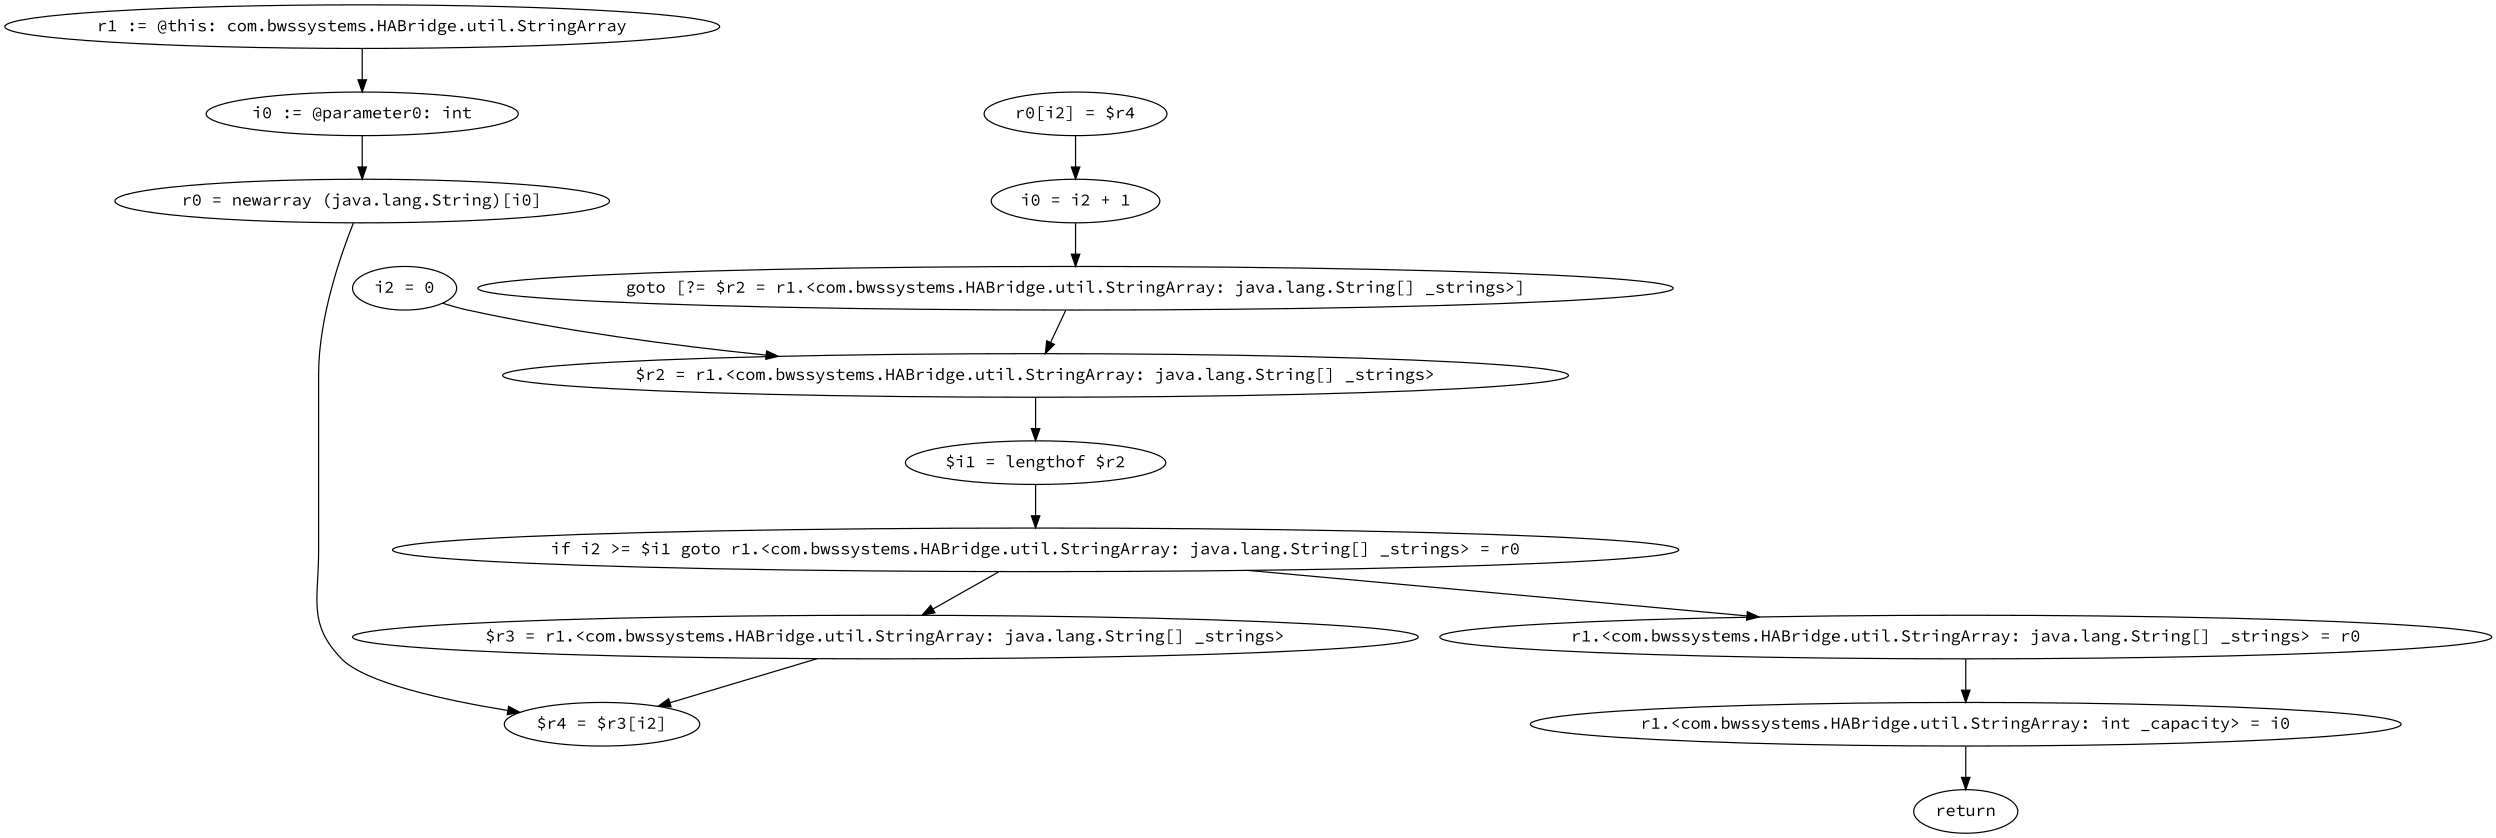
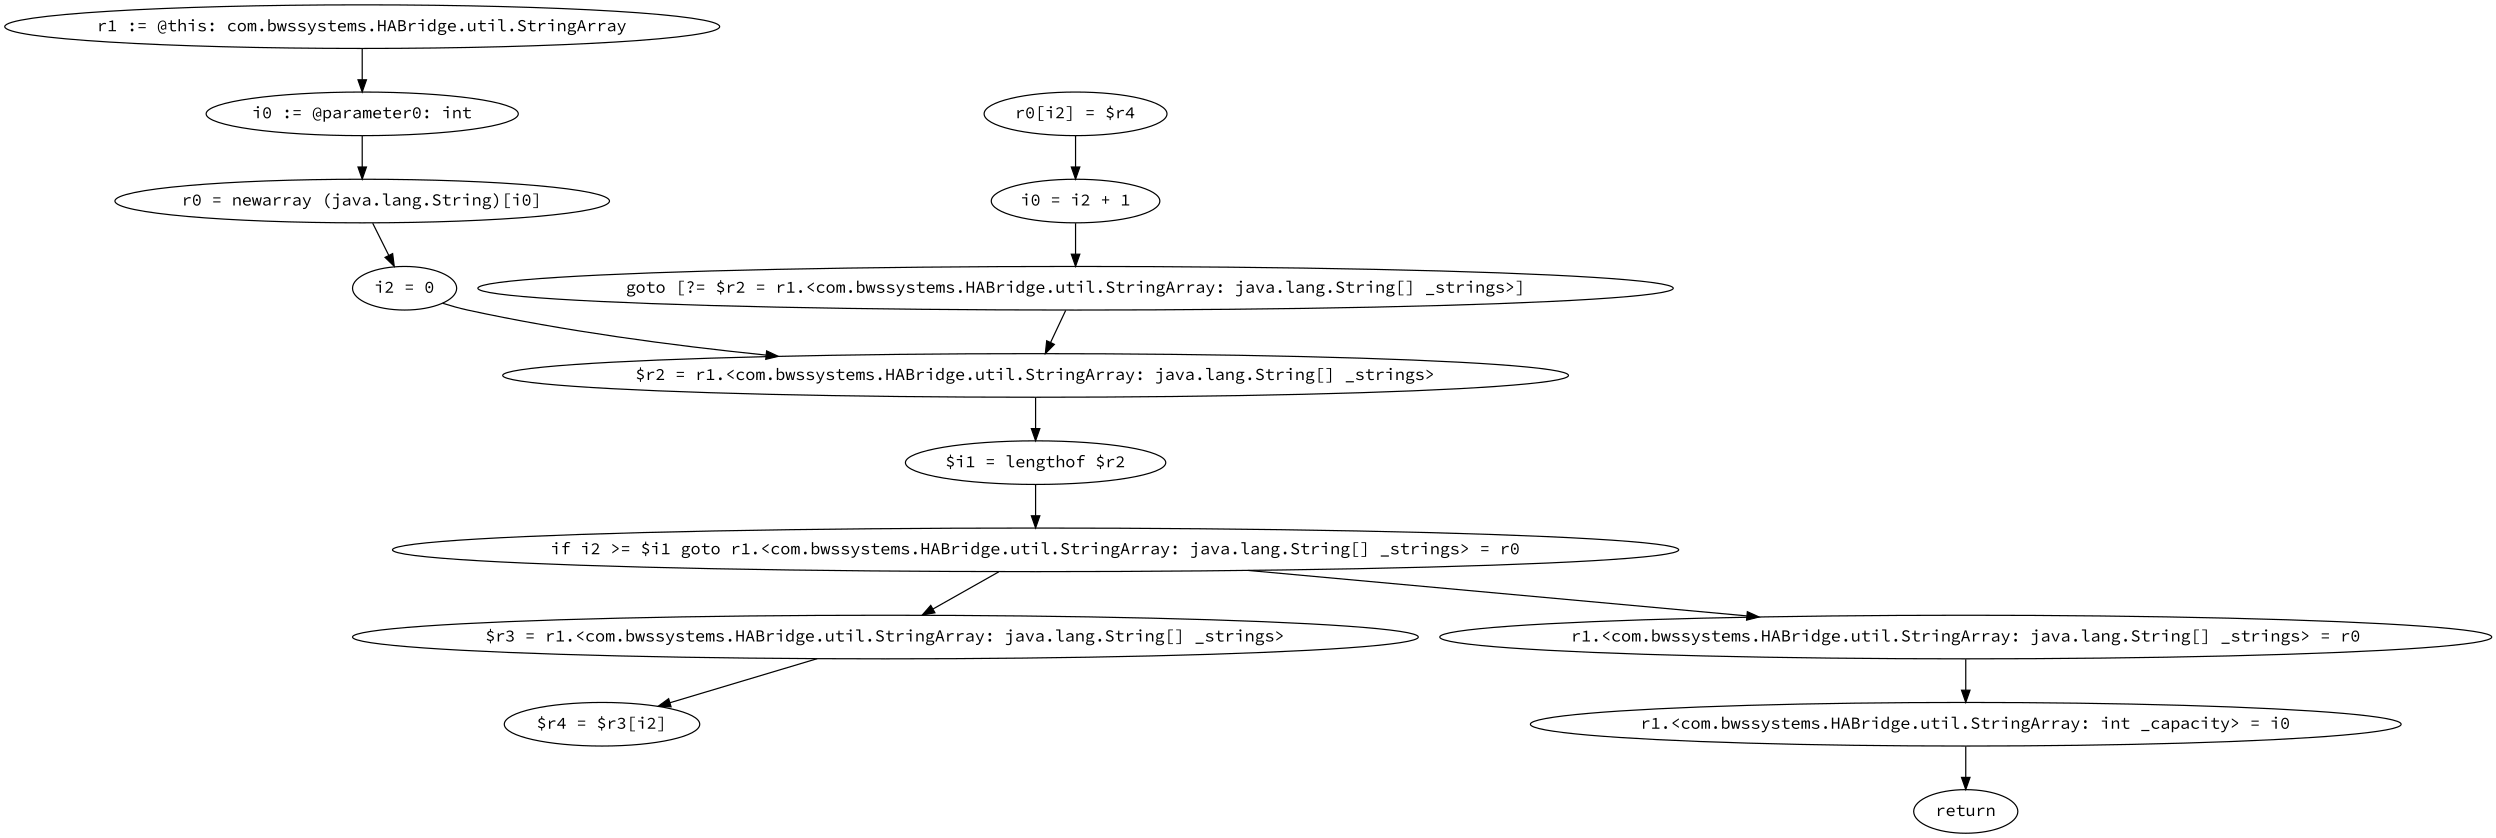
(319, 530) -> (381, 239)
